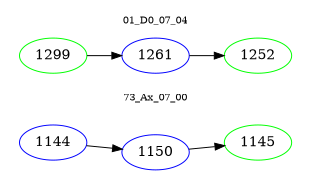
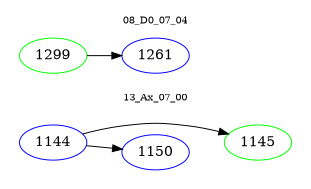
(156, 21) -> (156, 21)
(258, 56) -> none
(156, 98) -> (156, 98)
(202, 148) -> (151, 123)
